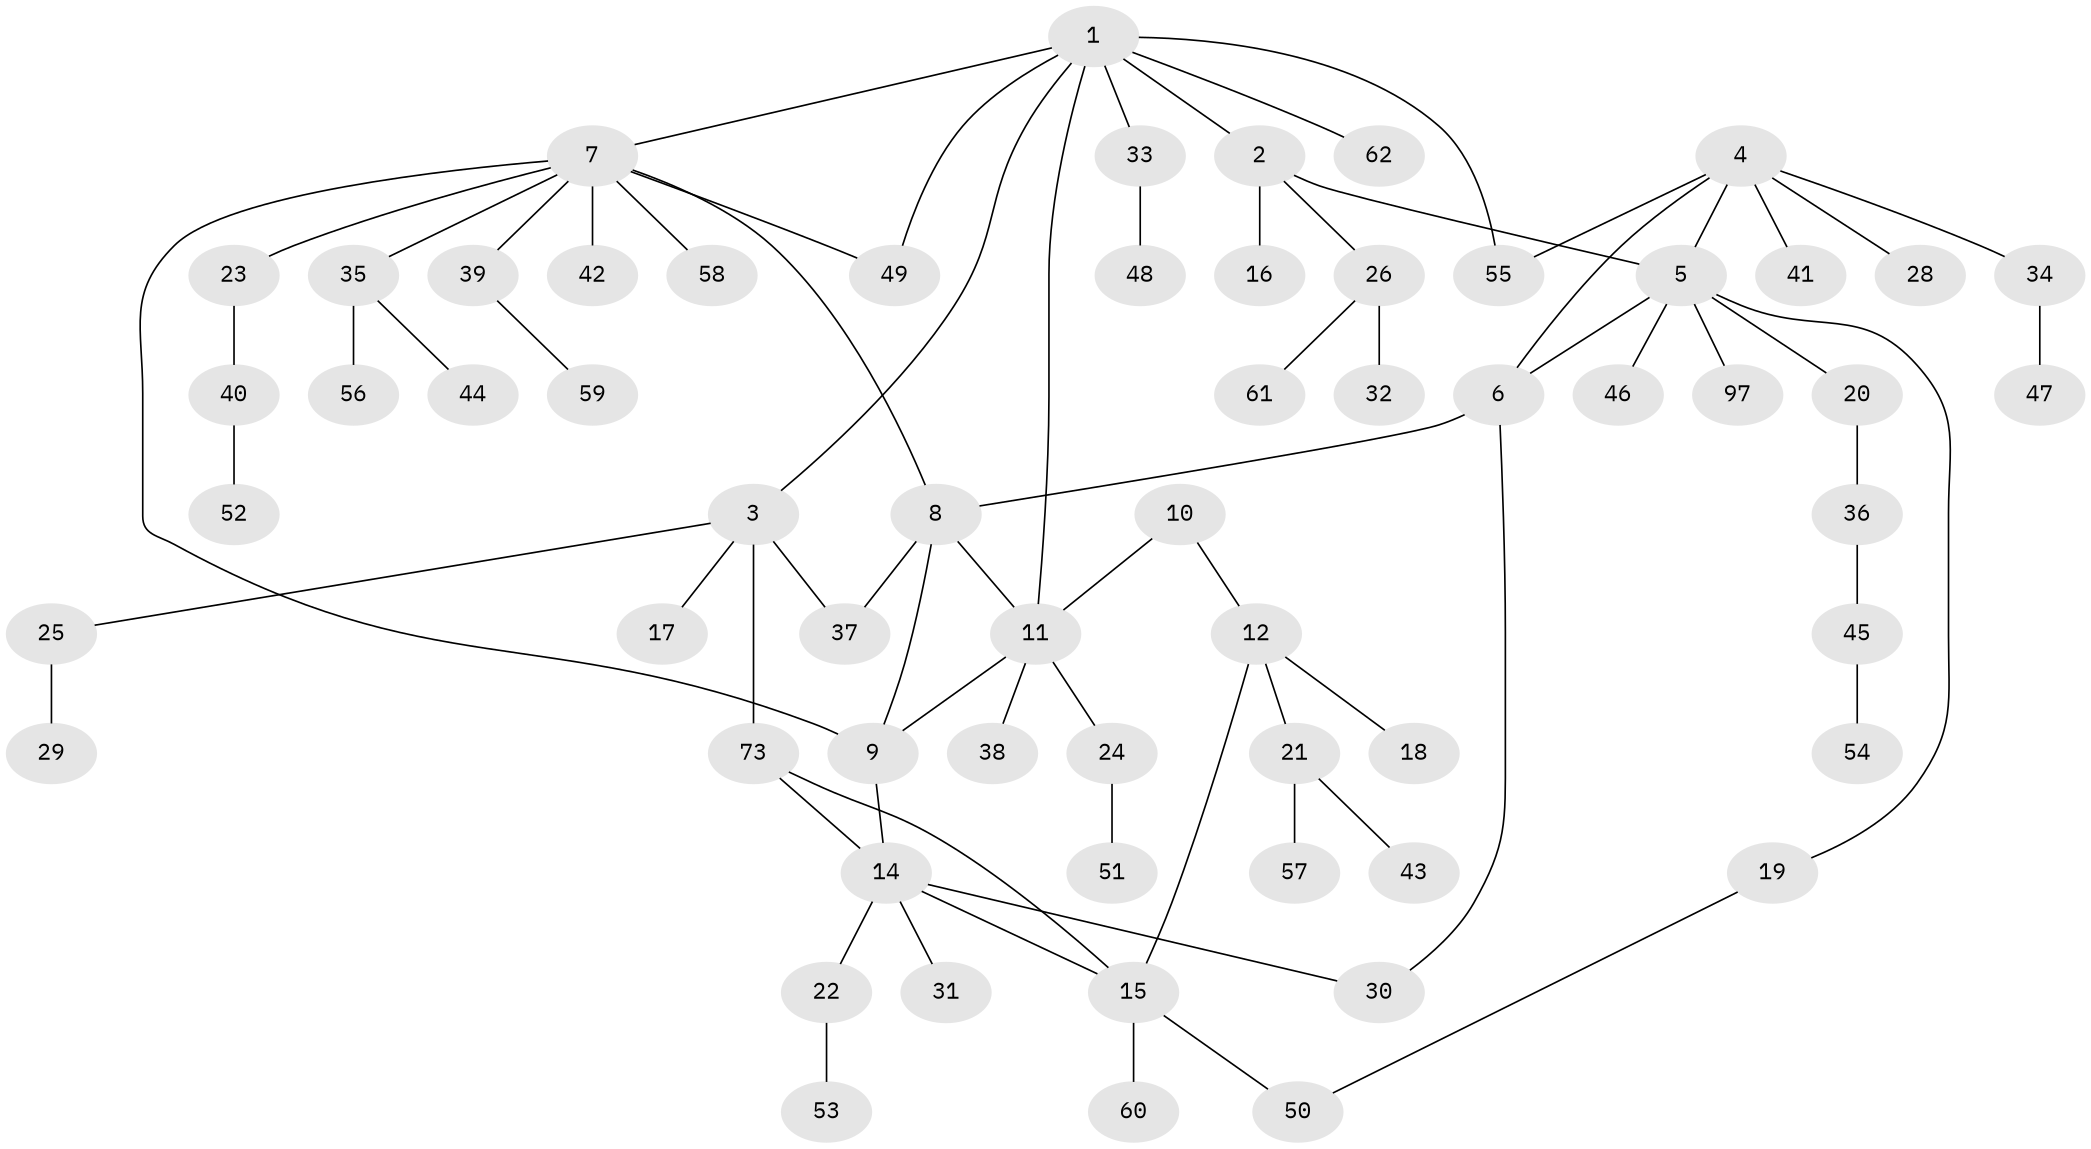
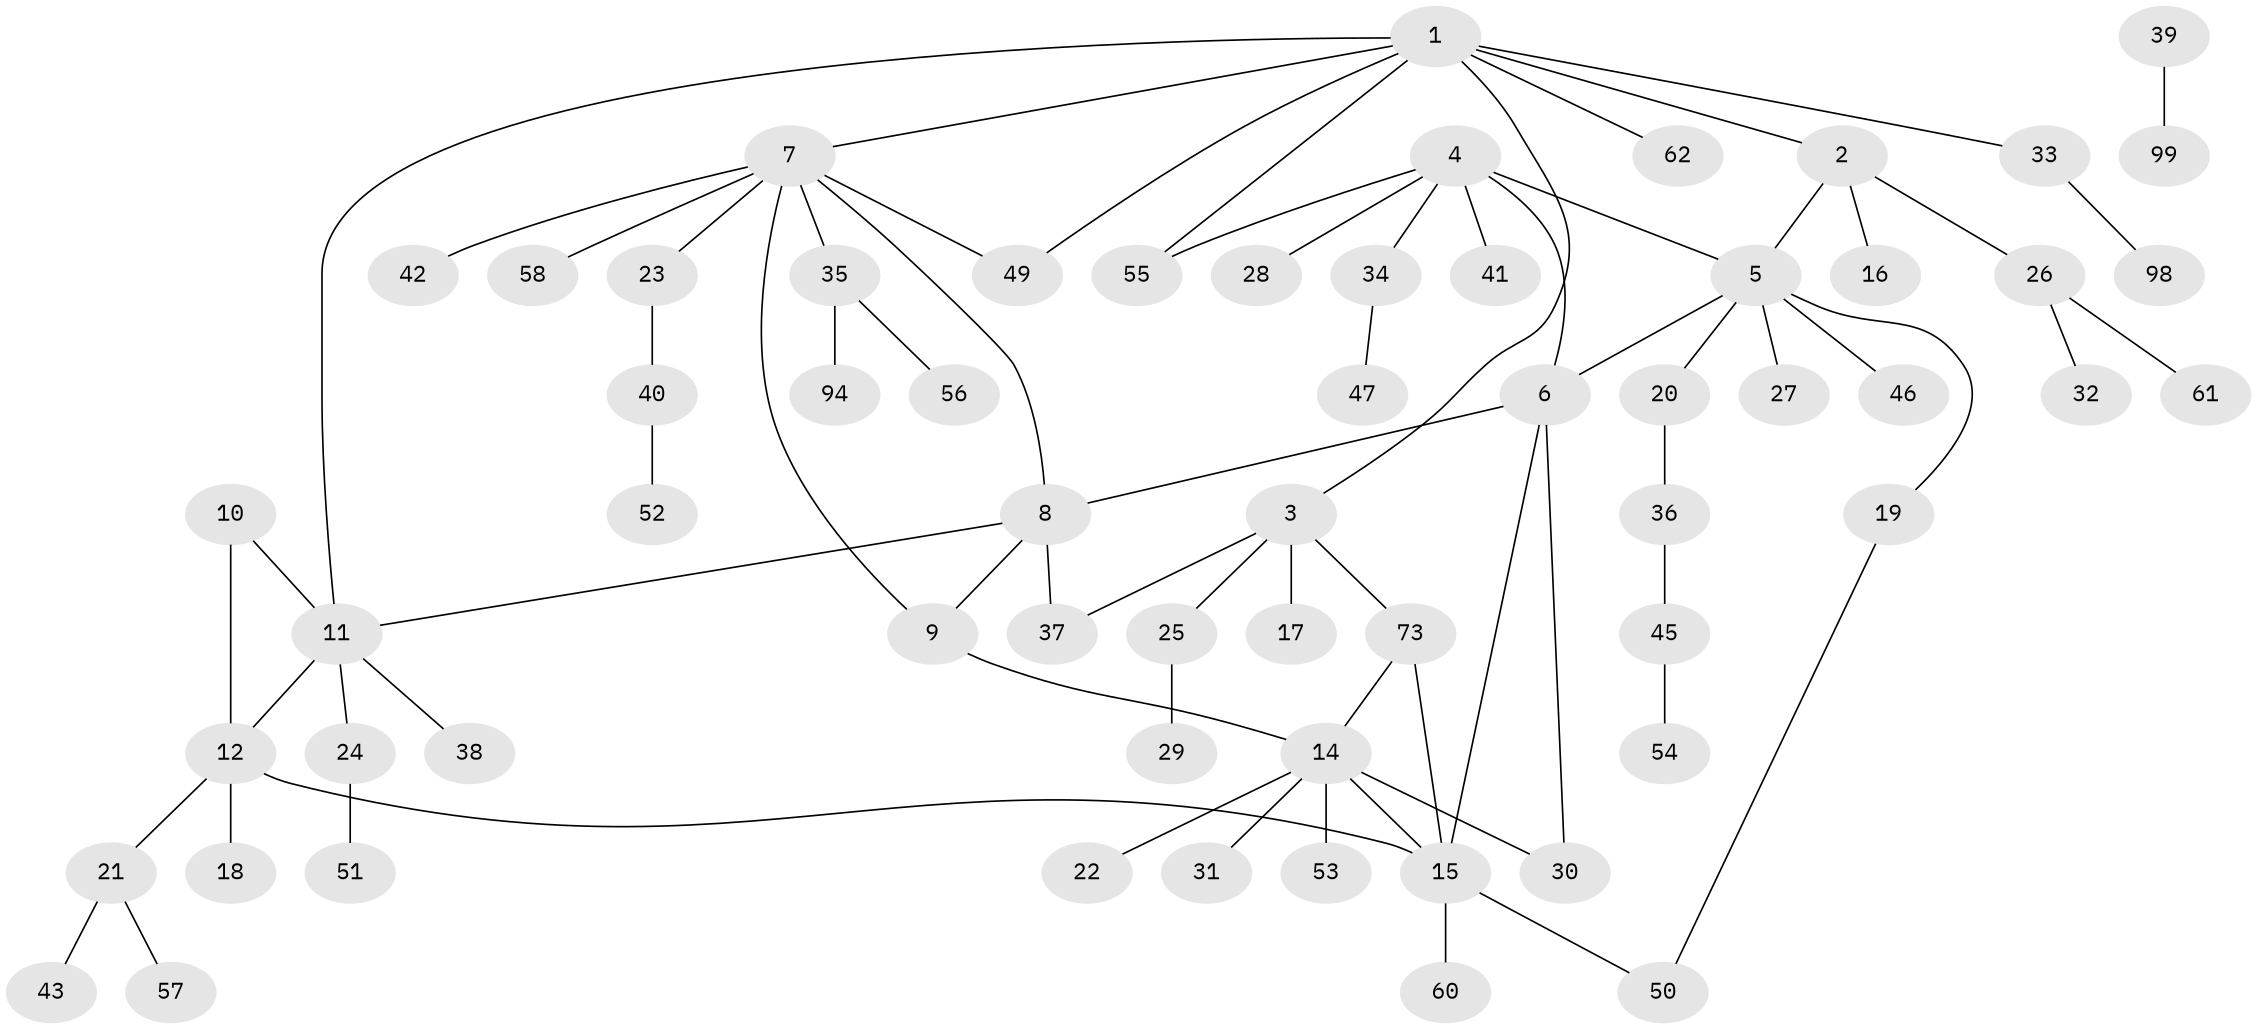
(533, 216) -> none
(1140, 276) -> (2159, 276)
(473, 395) -> (835, 395)
(593, 395) -> (2164, 156)
(1738, 395) -> (1784, 395)
none -> (1495, 634)
(954, 694) -> (284, 694)
(827, 1052) -> (1326, 813)
